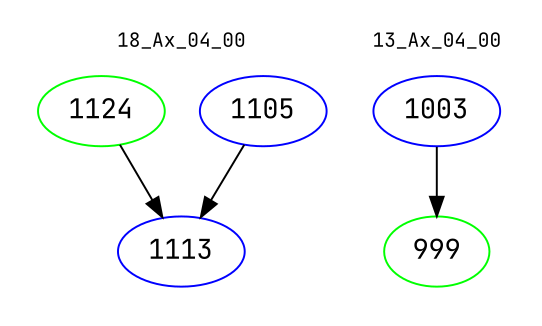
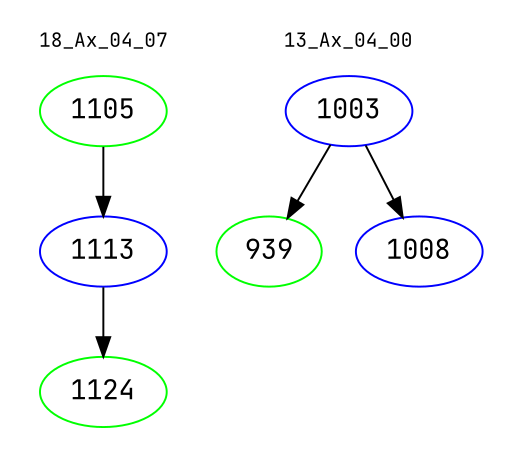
(182, 42) -> (104, 42)
(263, 111) -> (103, 111)
(136, 172) -> (103, 312)
none -> (419, 252)
(437, 252) -> (269, 252)
